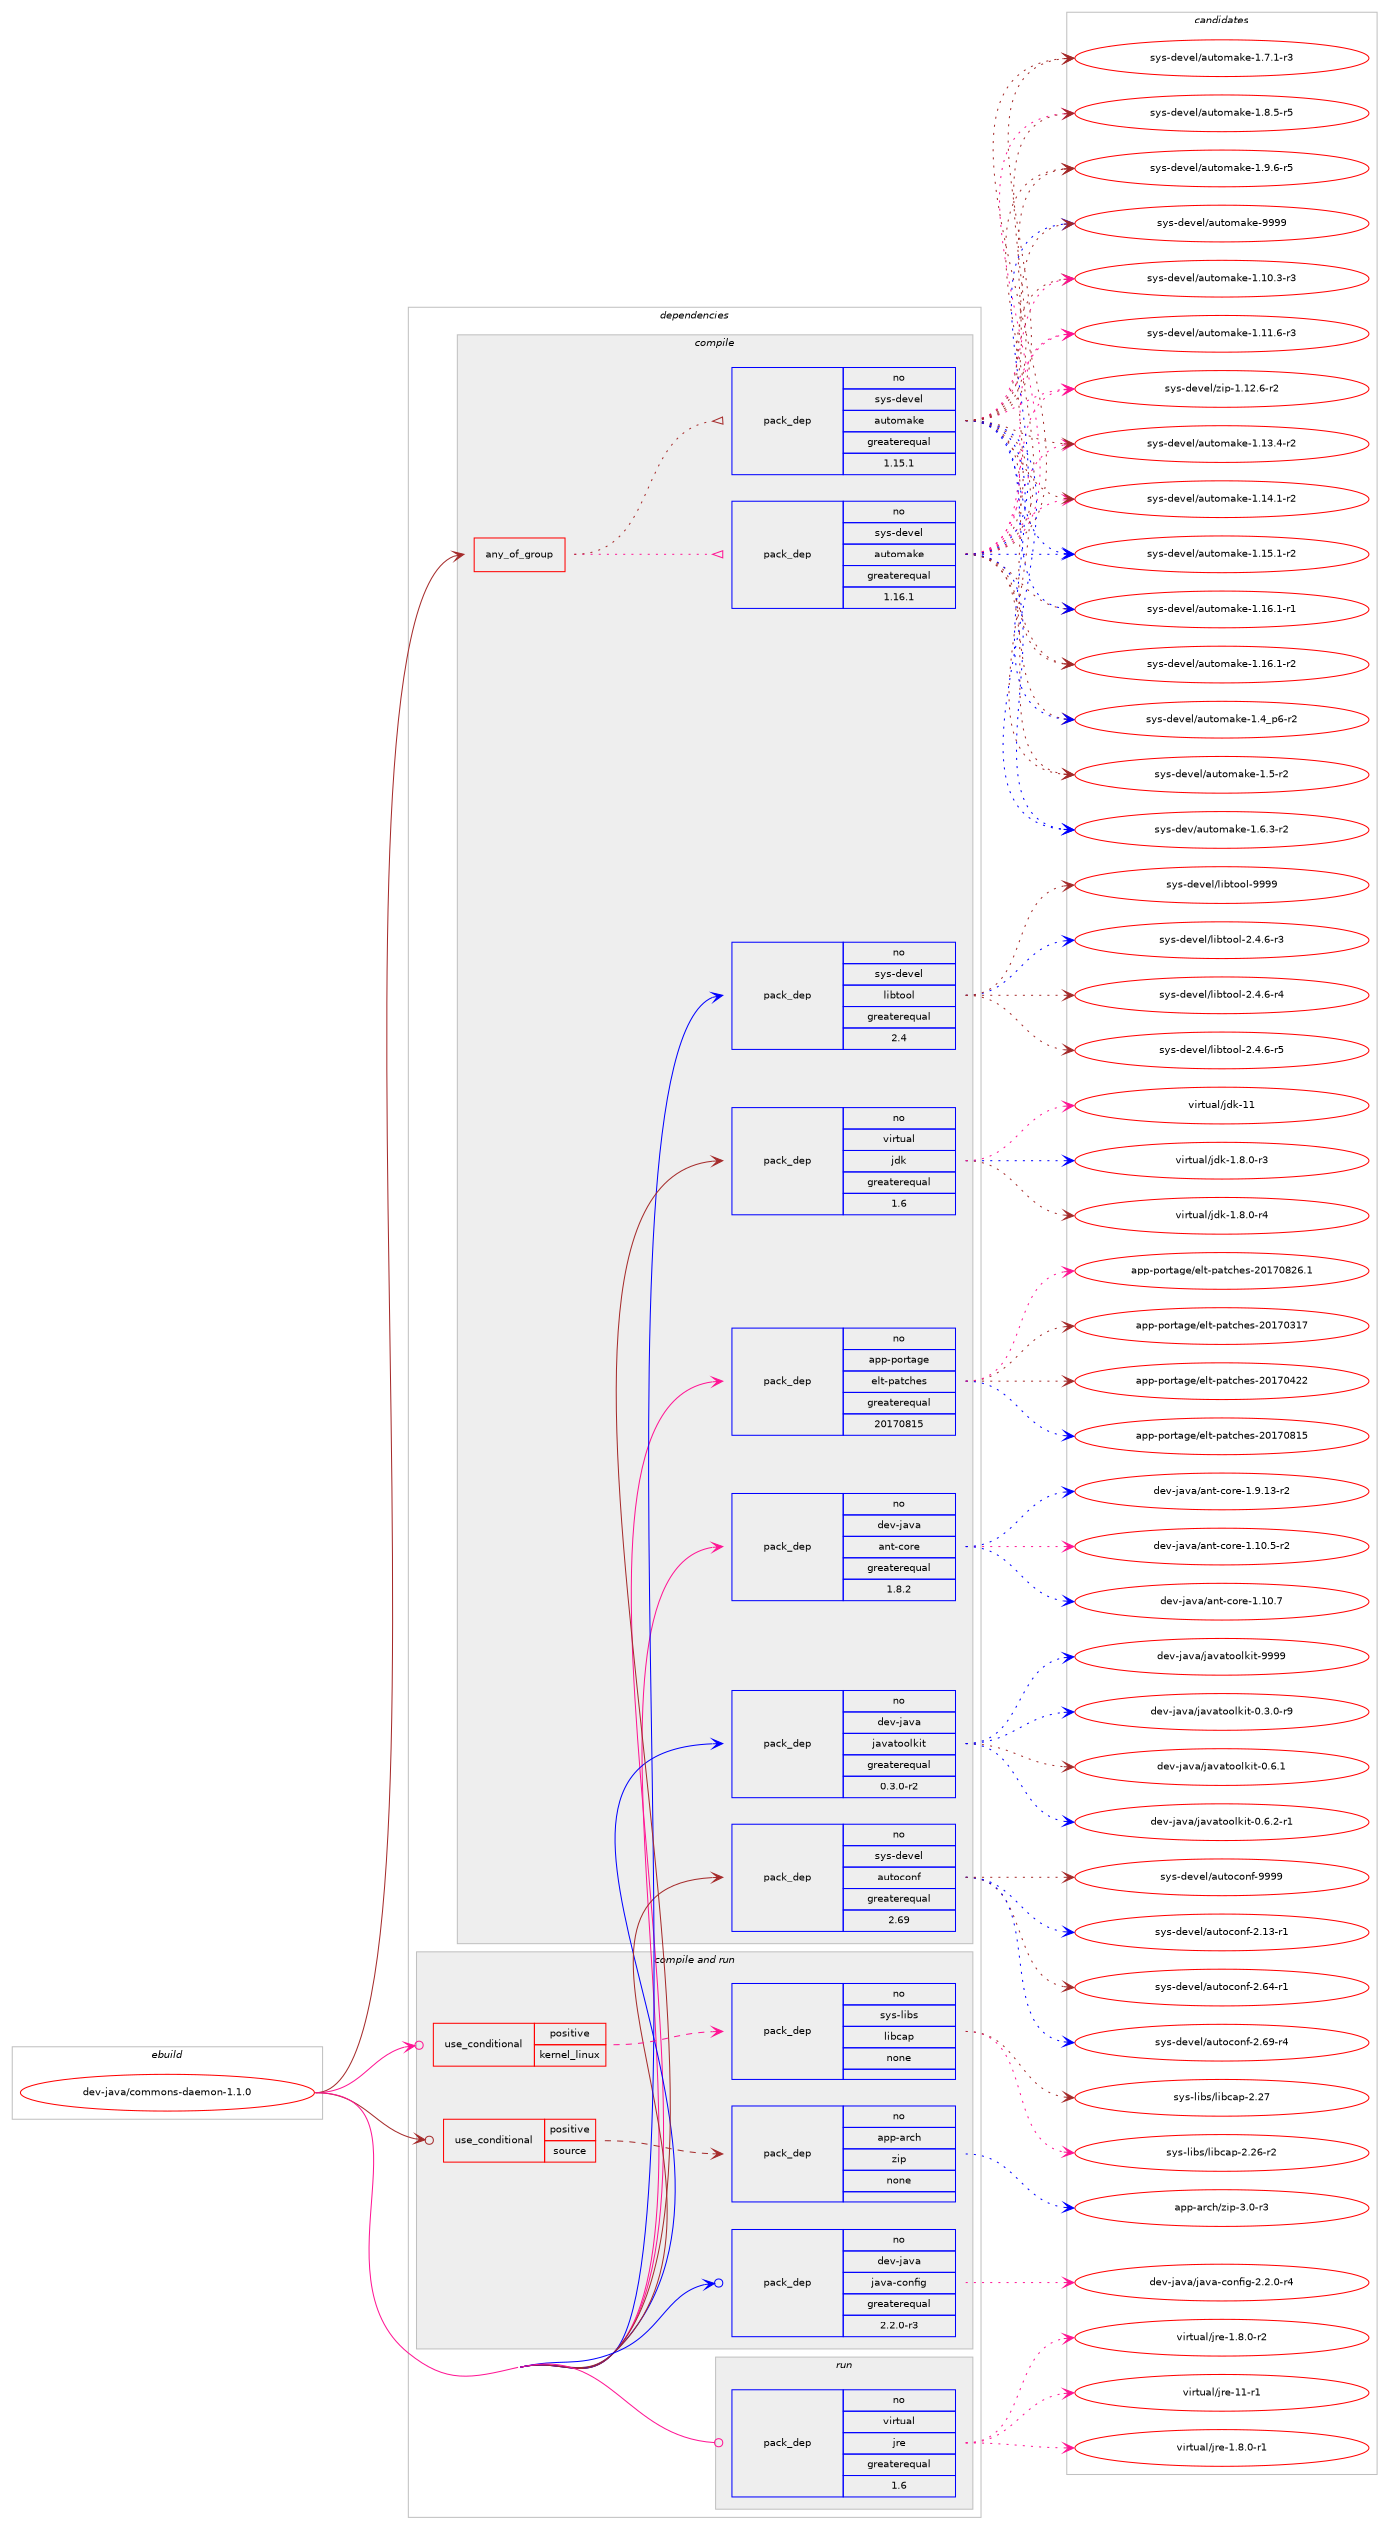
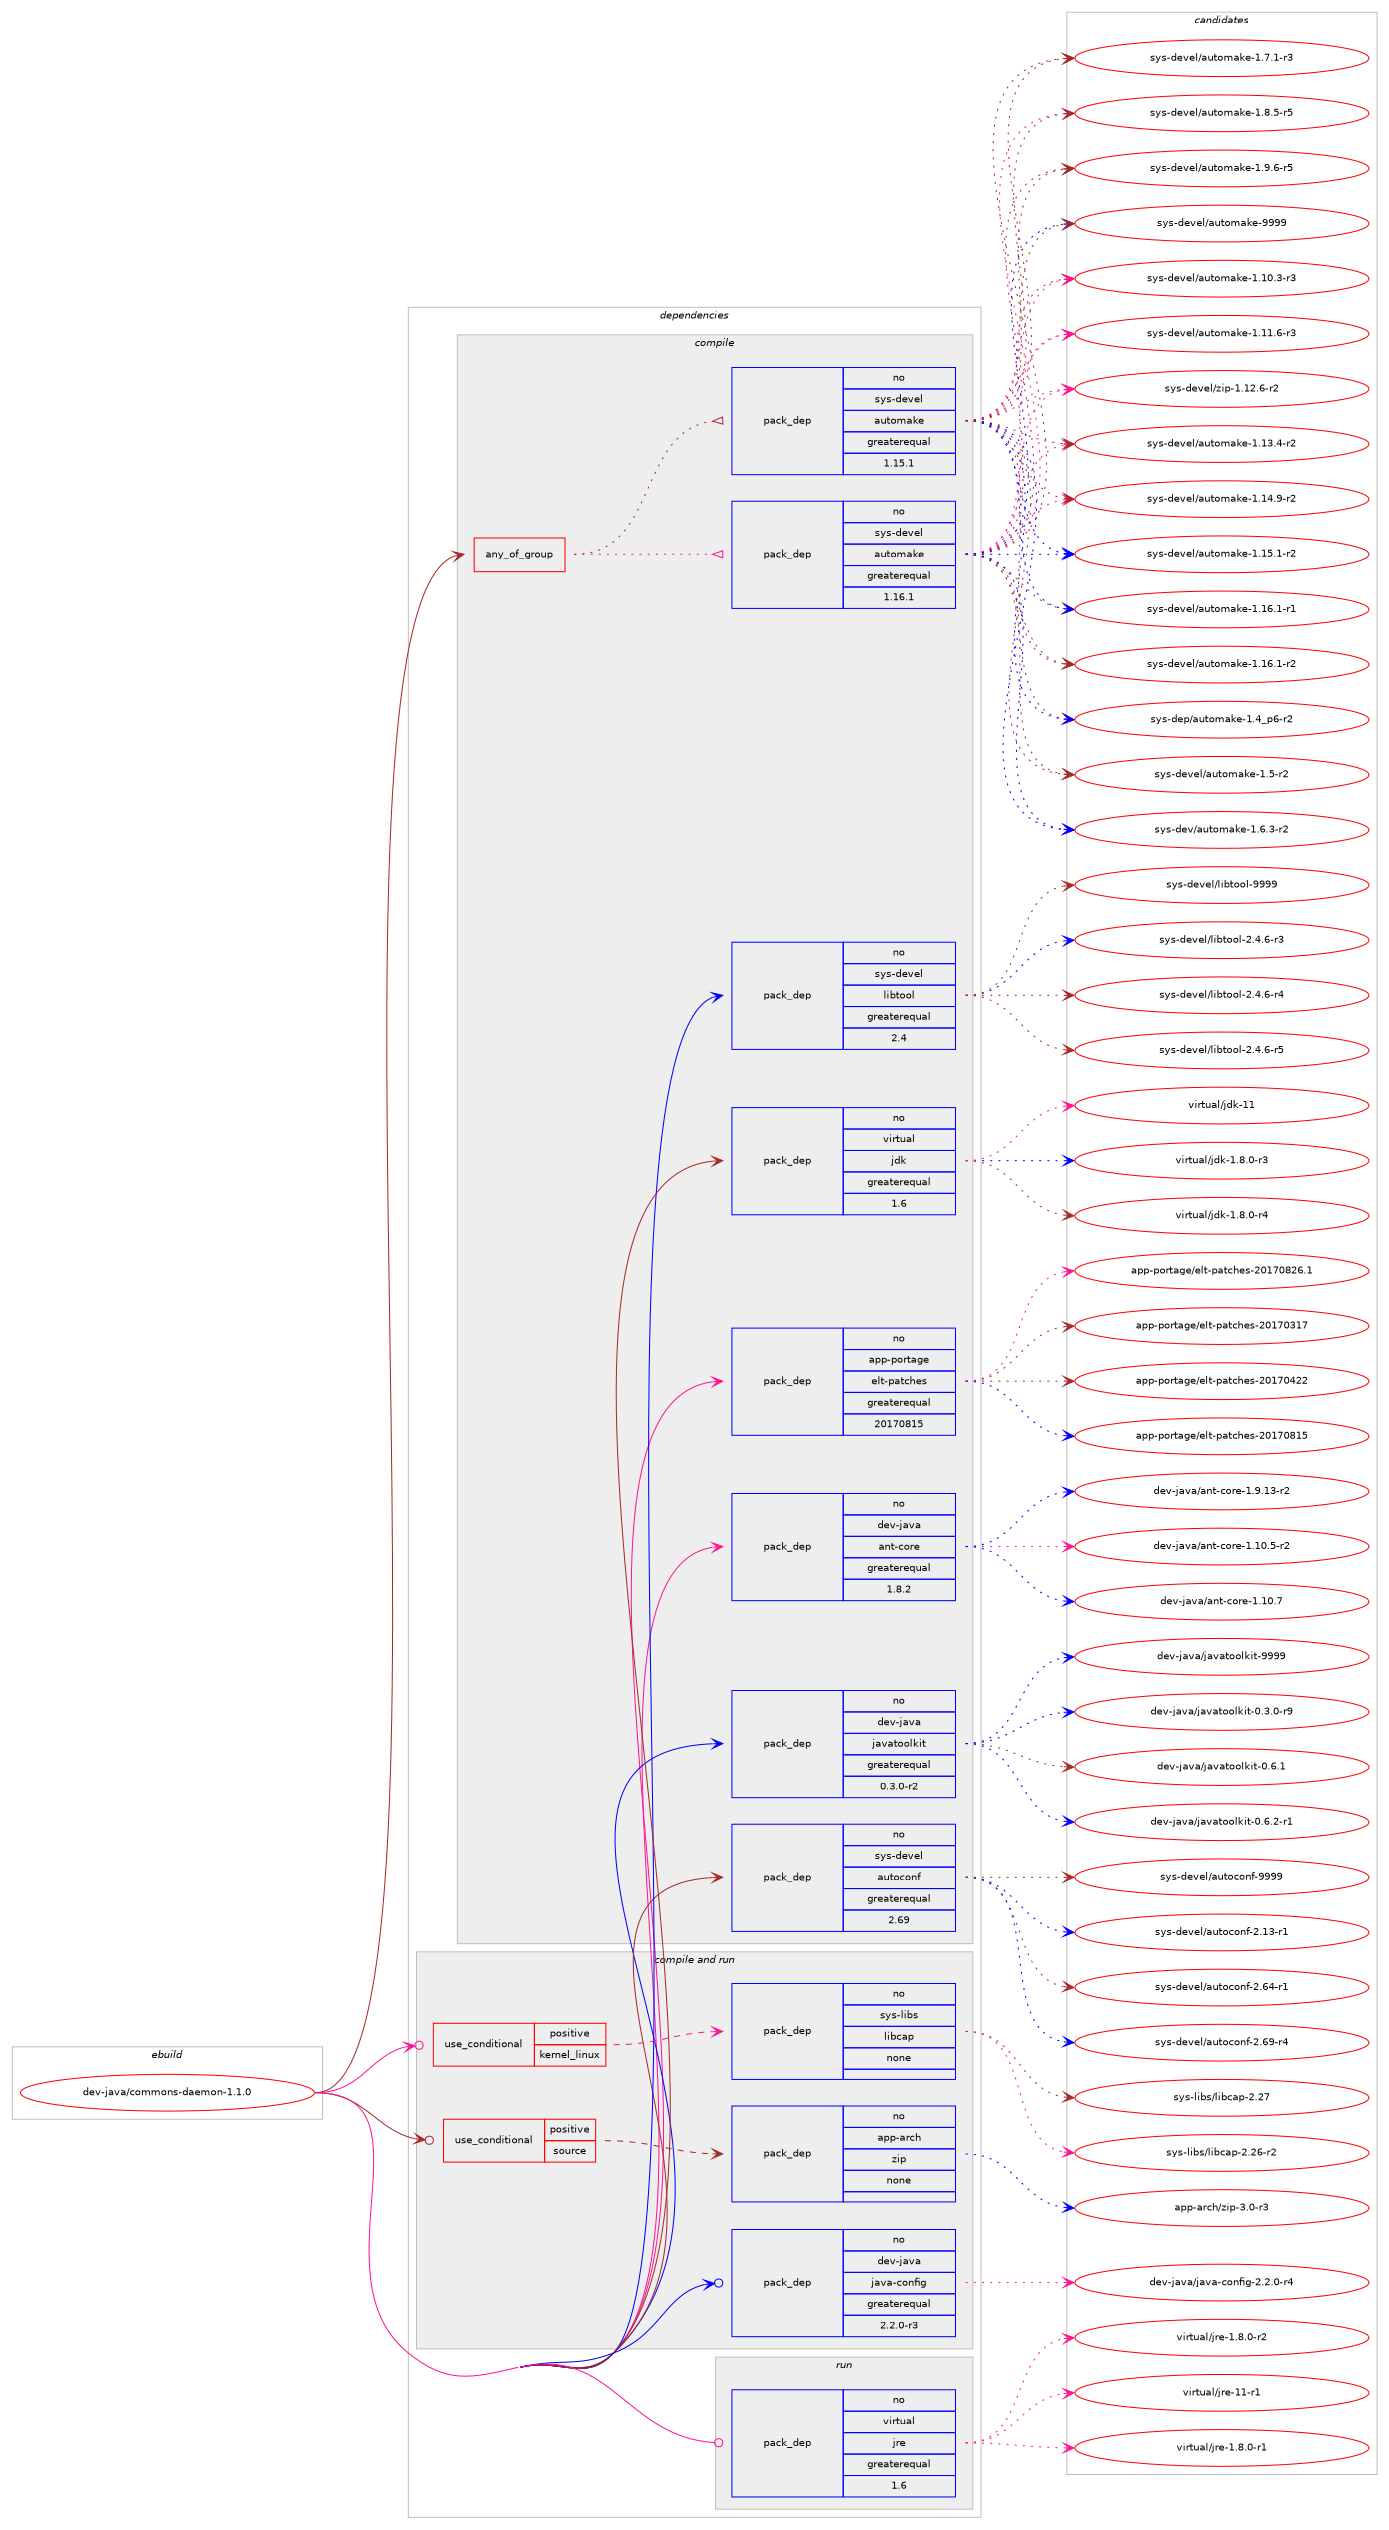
(1222, 499) -> (1222, 499)
(1222, 720) -> (1222, 720)
